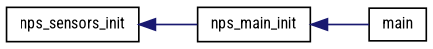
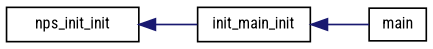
(73, 24) -> (73, 24)
(254, 24) -> (254, 24)
